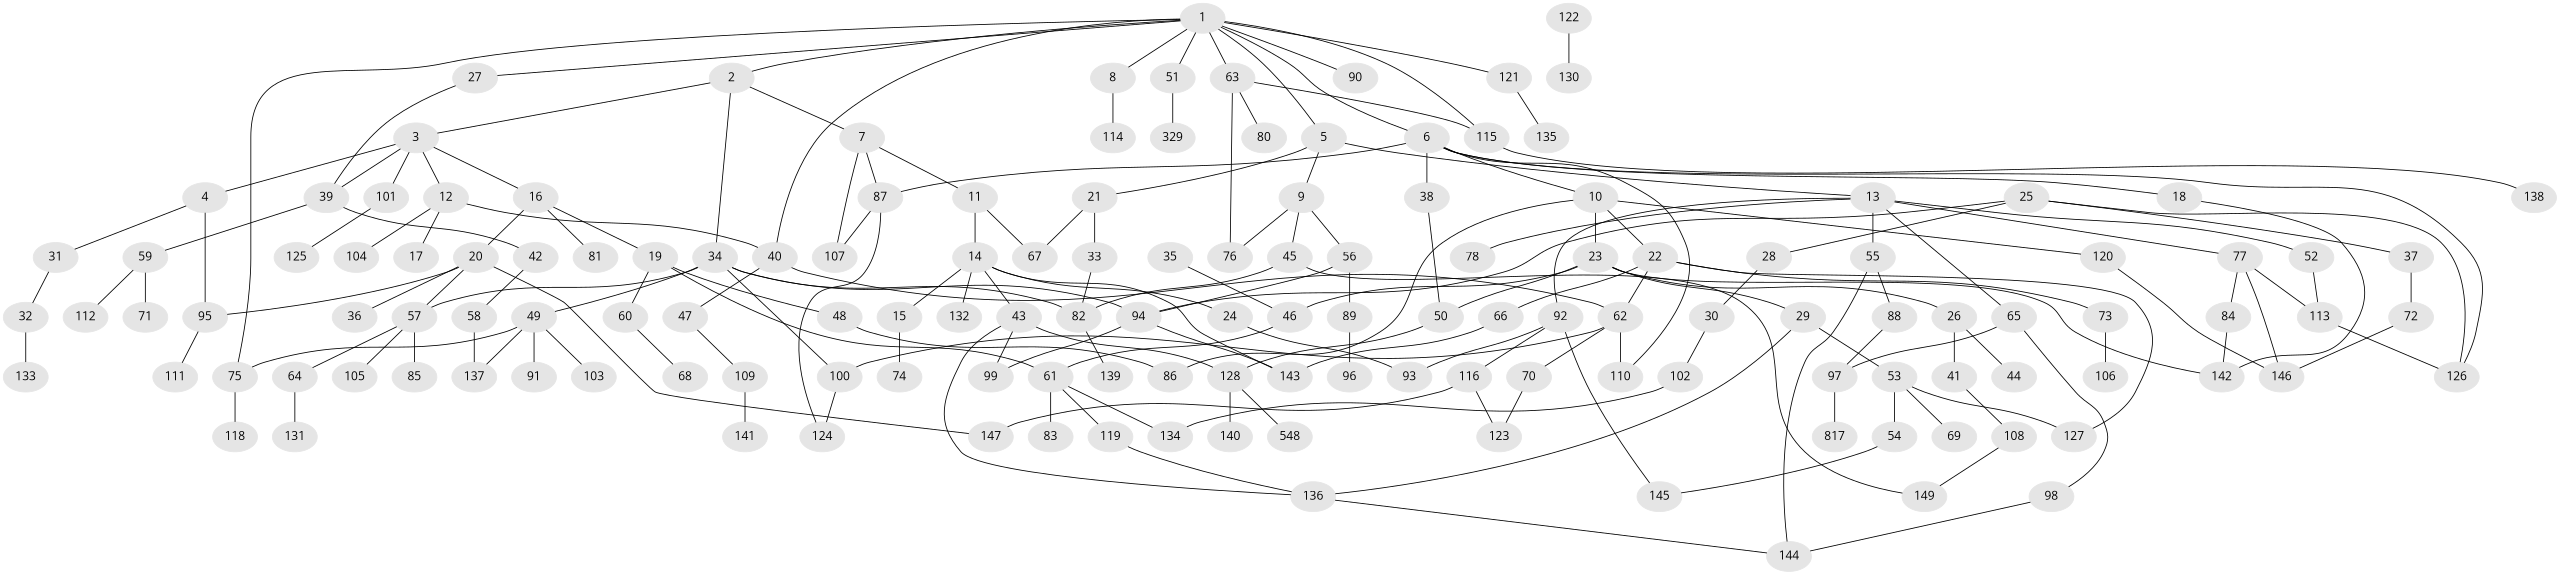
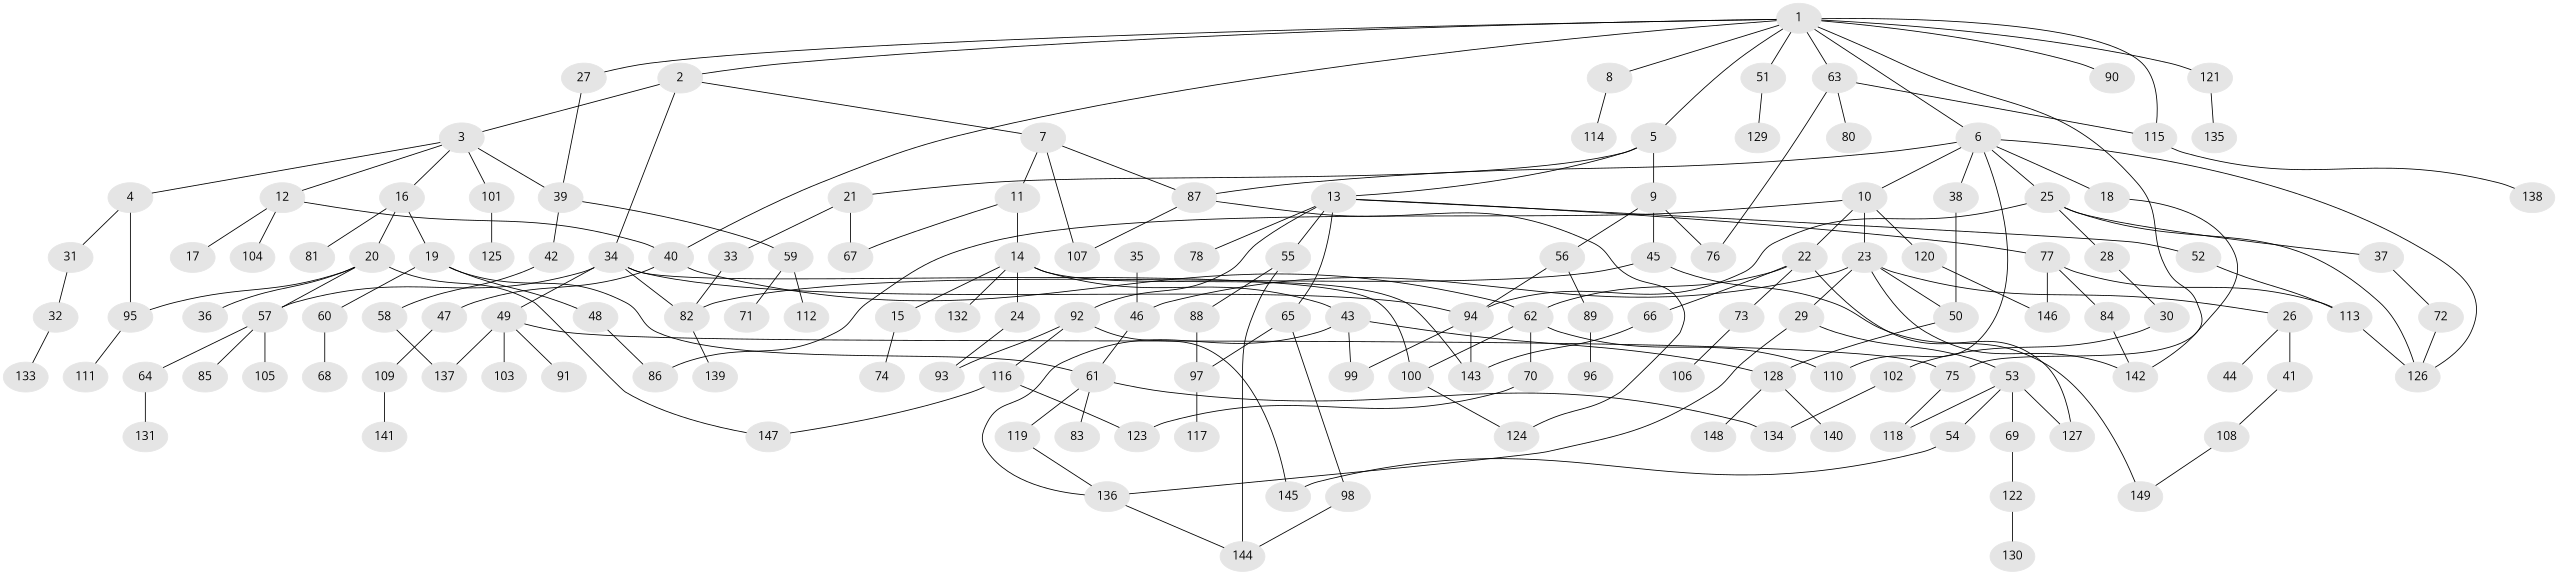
(1173, 138) -> (1757, 138)
none -> (2013, 168)
(2346, 347) -> (2429, 347)
none -> (1953, 407)
(1290, 437) -> (1713, 437)
(1835, 437) -> (1197, 437)
none -> (2012, 467)
